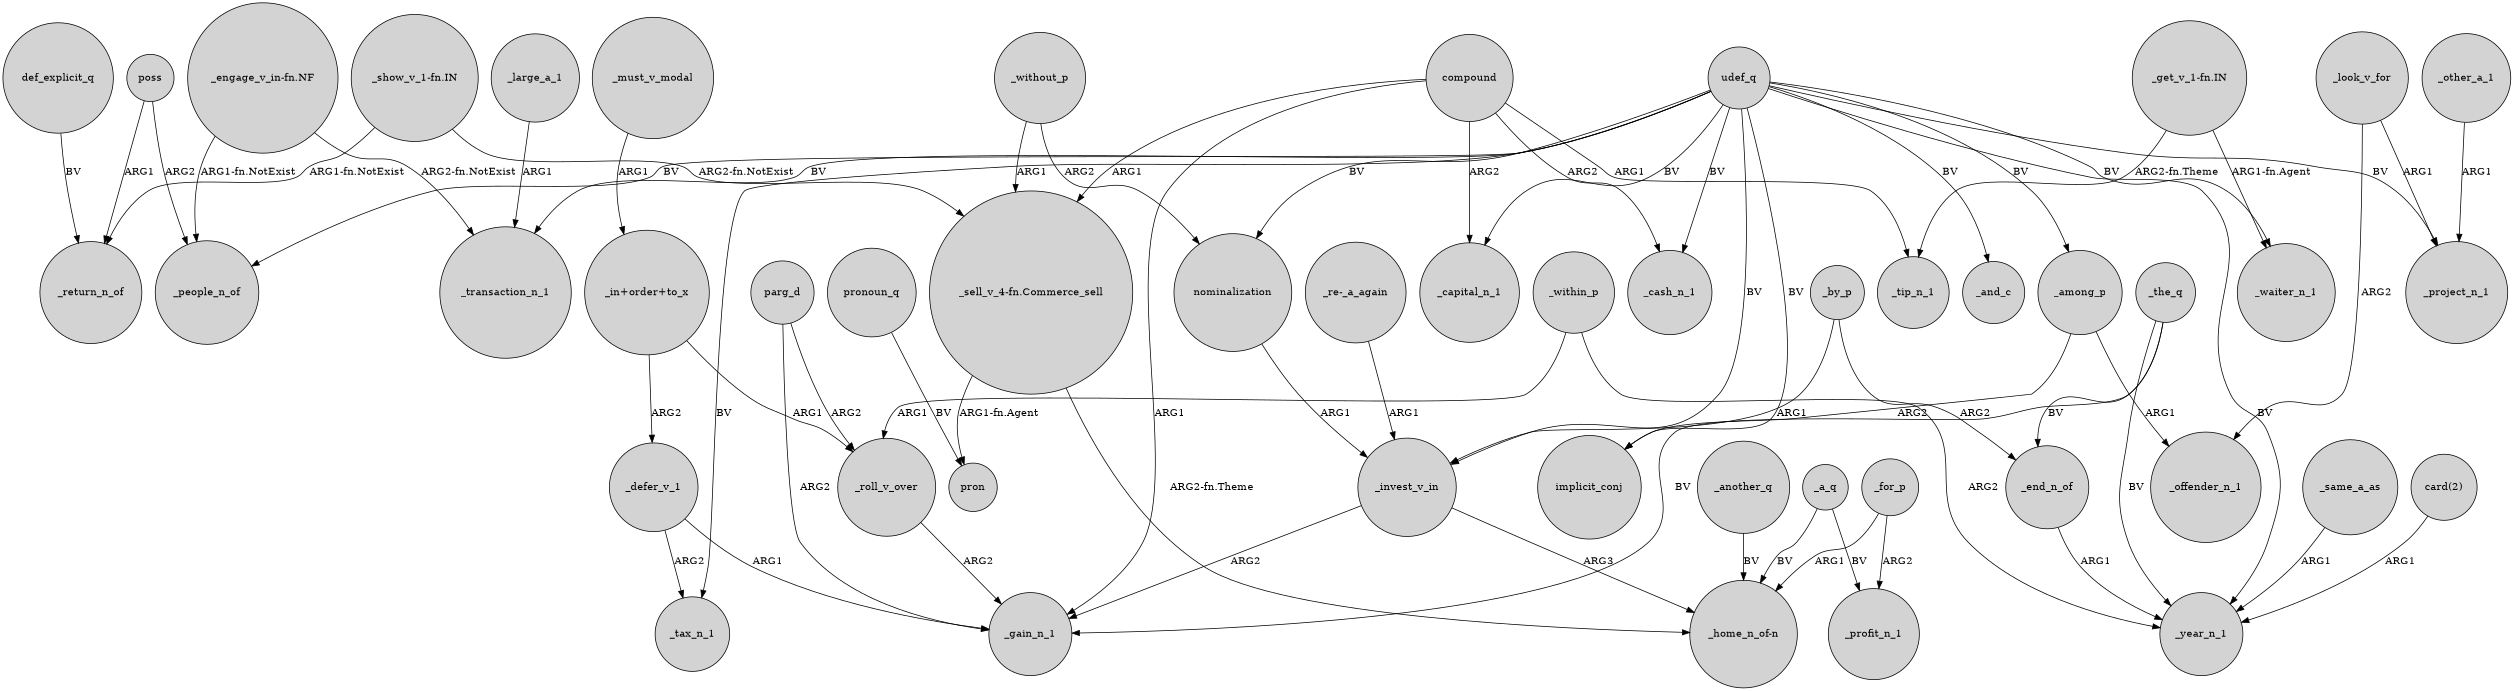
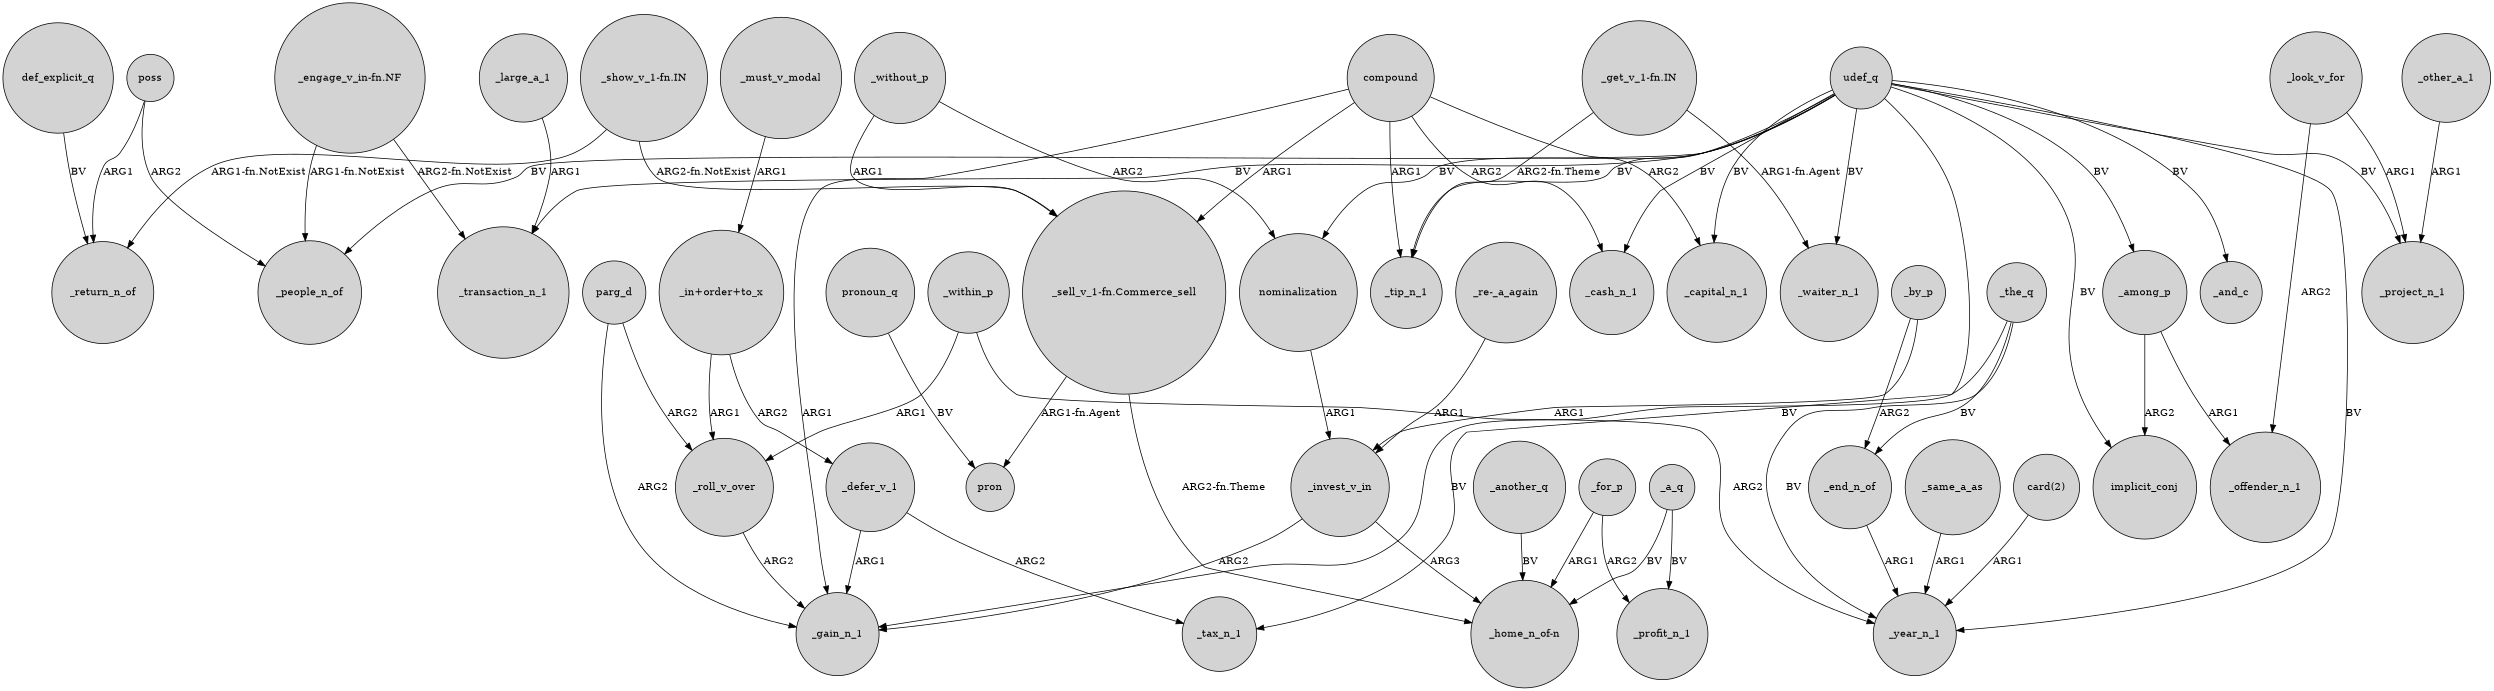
(1031, 293) -> (1124, 293)
(1722, 389) -> (1612, 170)
